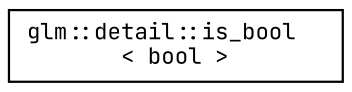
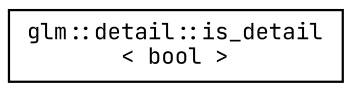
(176, 46) -> (176, 46)
